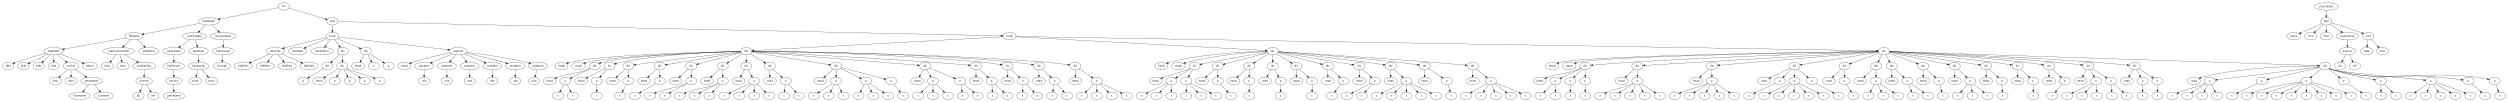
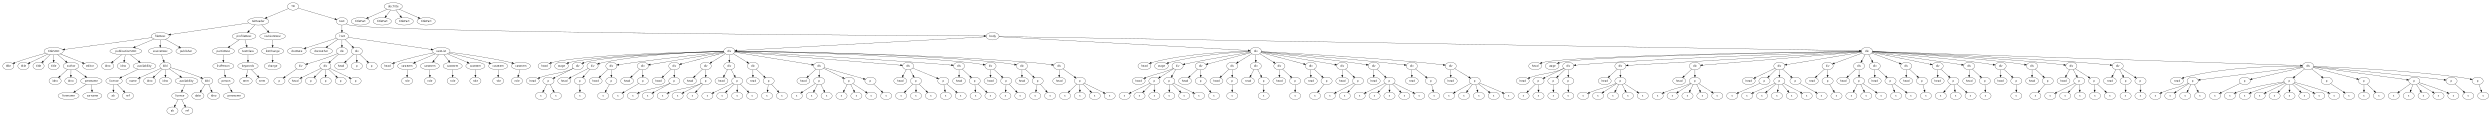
none -> (160, 43)
(305, 43) -> none
